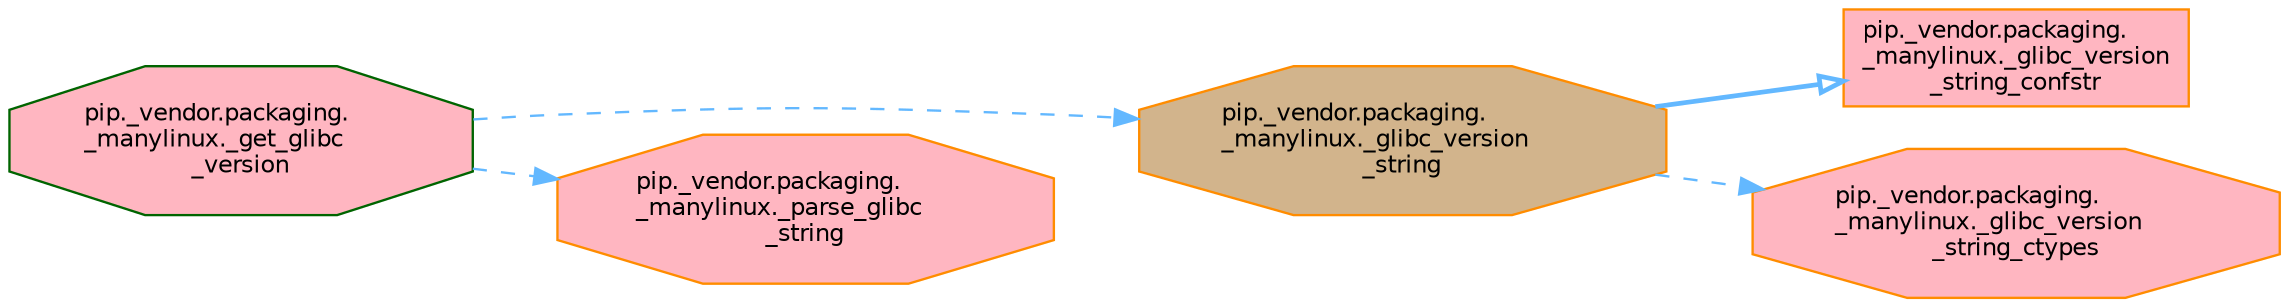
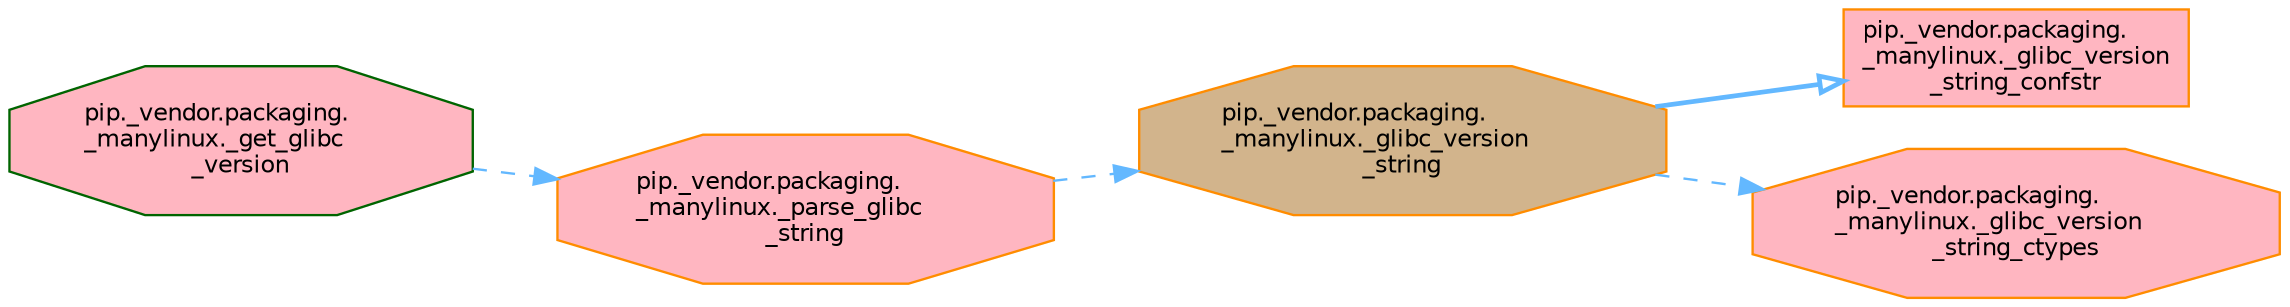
(794, 108) -> (1084, 177)
